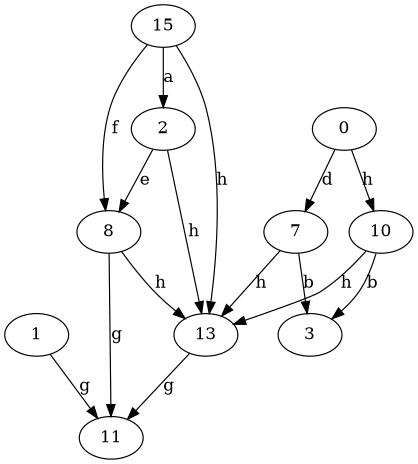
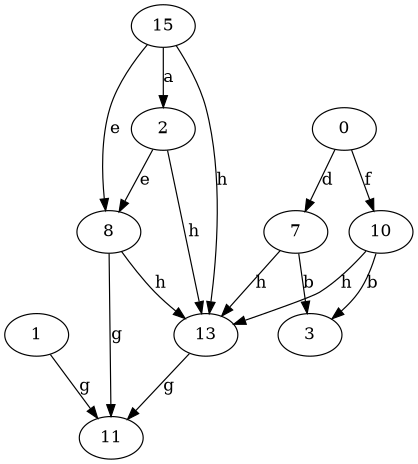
(115, 129) -> (115, 129)
(368, 180) -> (368, 180)
